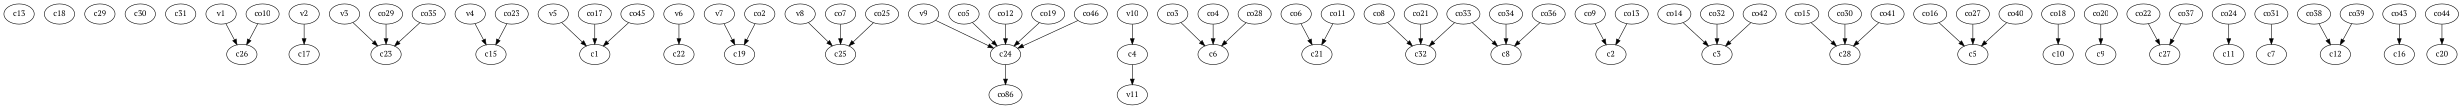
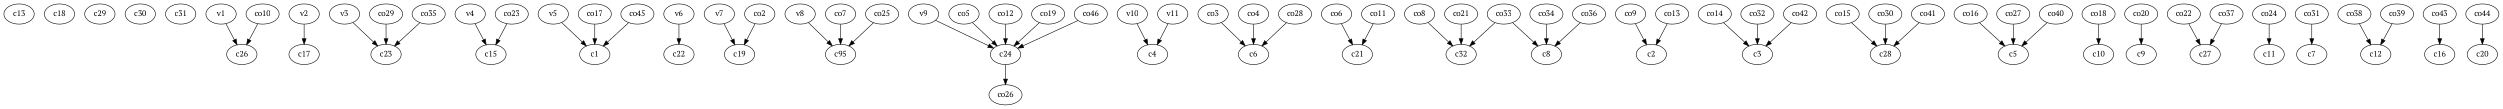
(841, 54) -> (841, 54)
(1132, 72) -> (1164, 32)
(1006, 95) -> (1006, 95)
